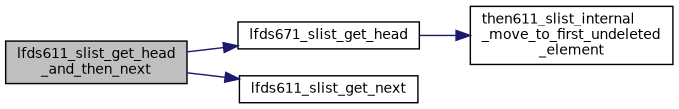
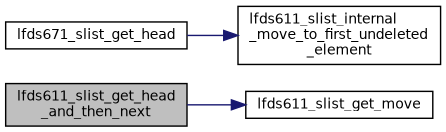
(572, 35) -> (339, 35)
(205, 50) -> none
(329, 89) -> (339, 105)
